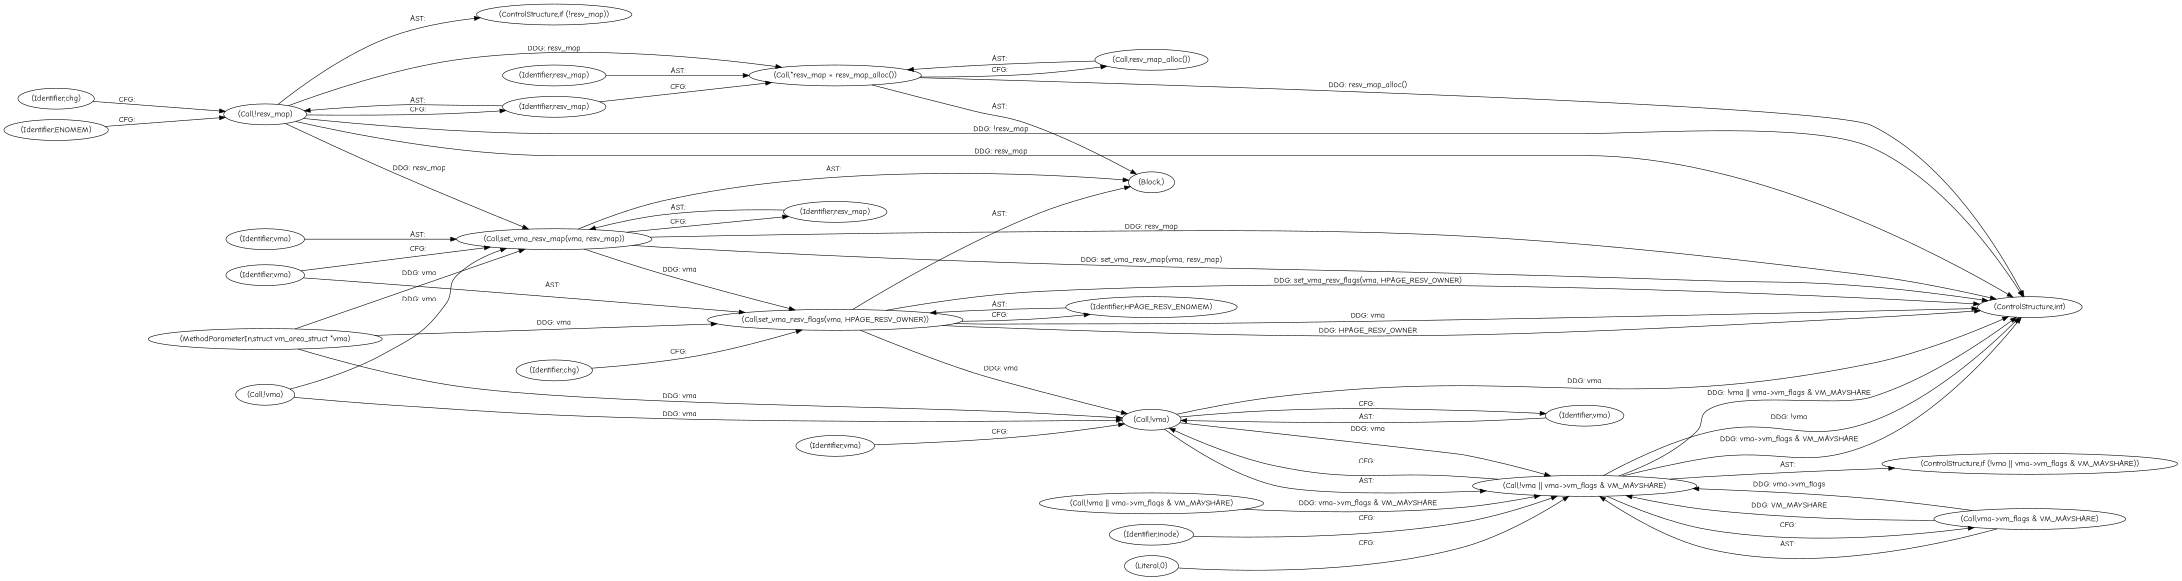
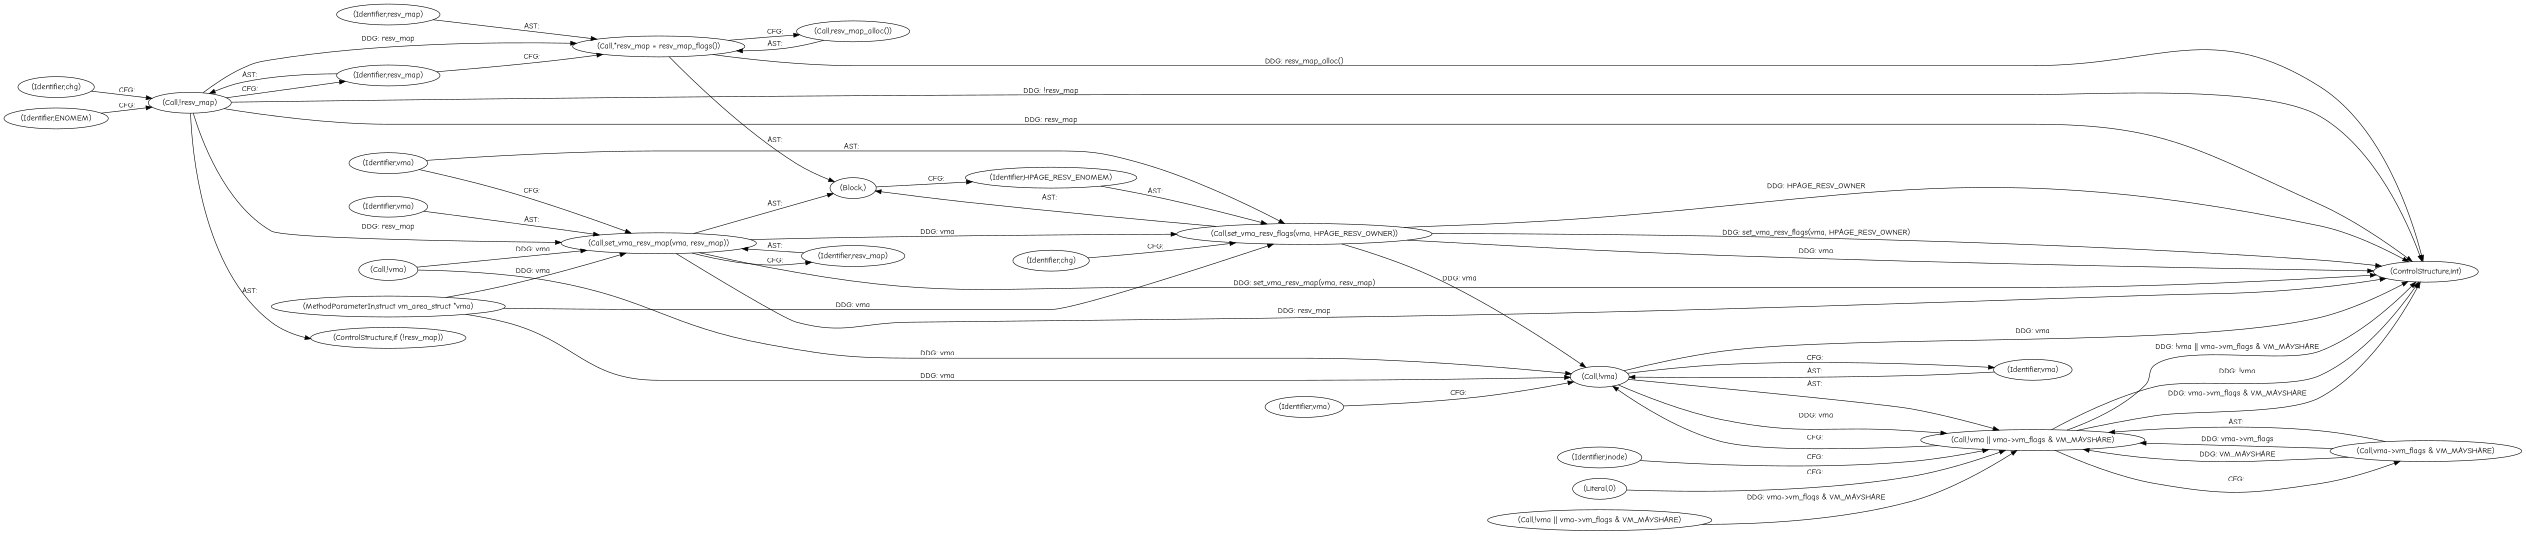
(835, 75) -> (659, 46)
(1023, 320) -> (921, 185)
(2030, 464) -> none
